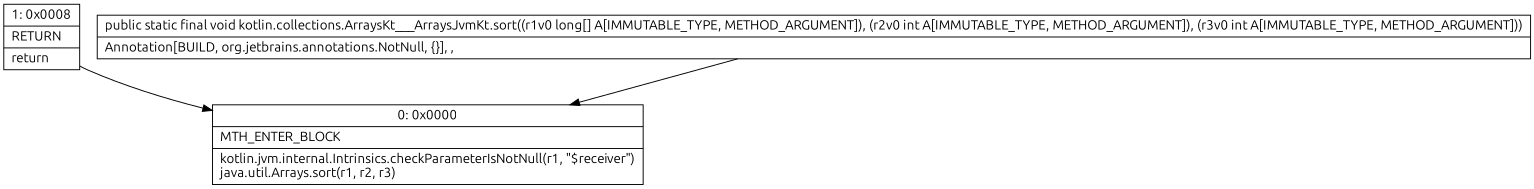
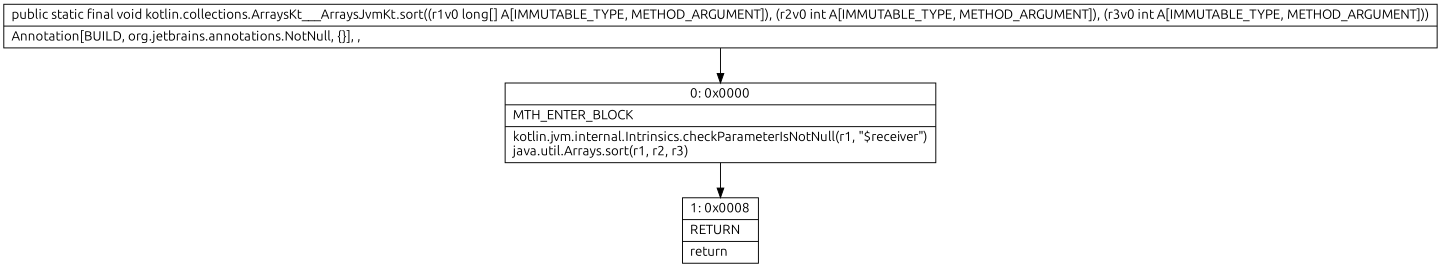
(140, 90) -> (720, 175)
